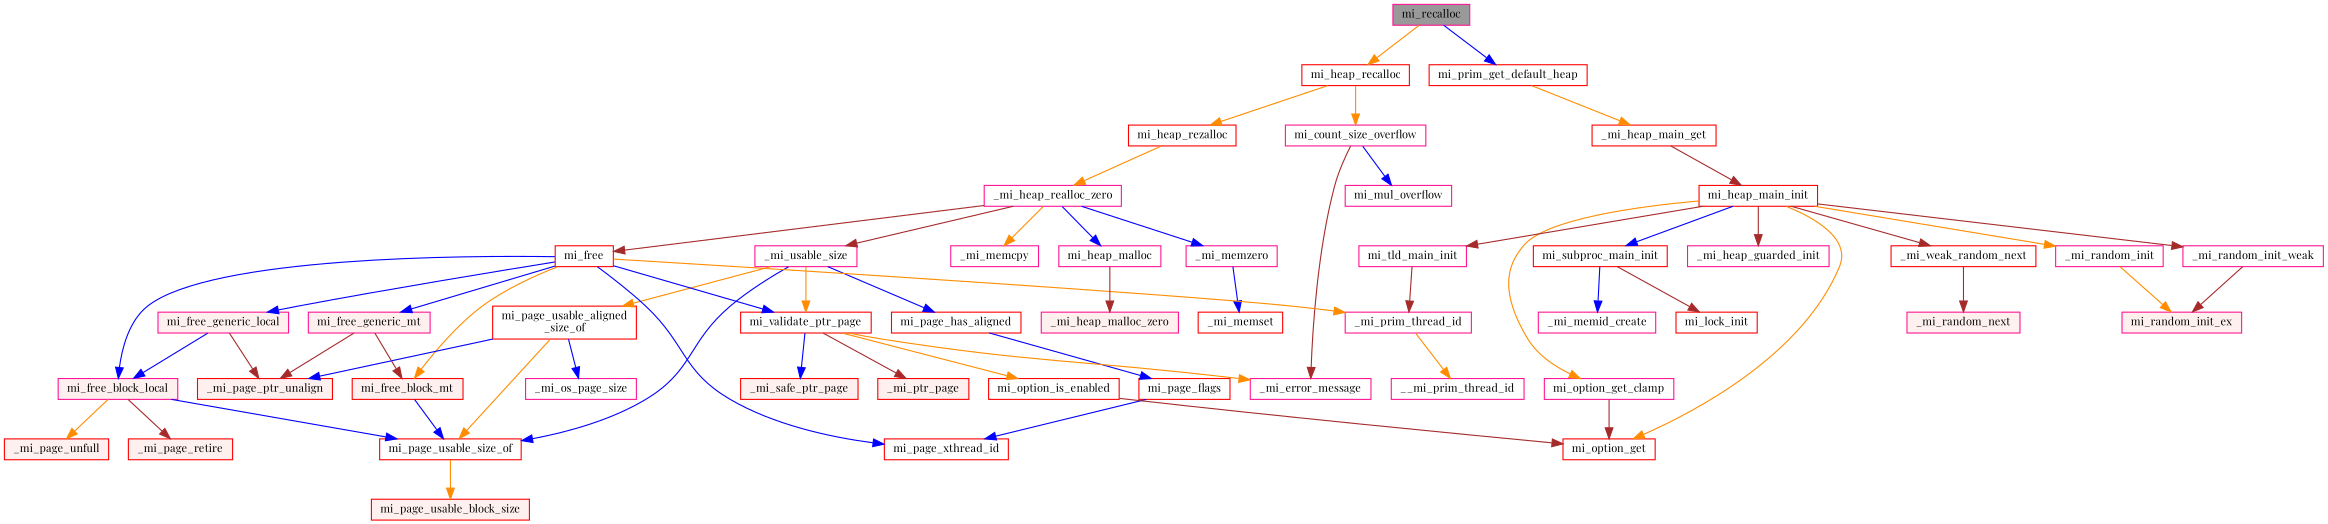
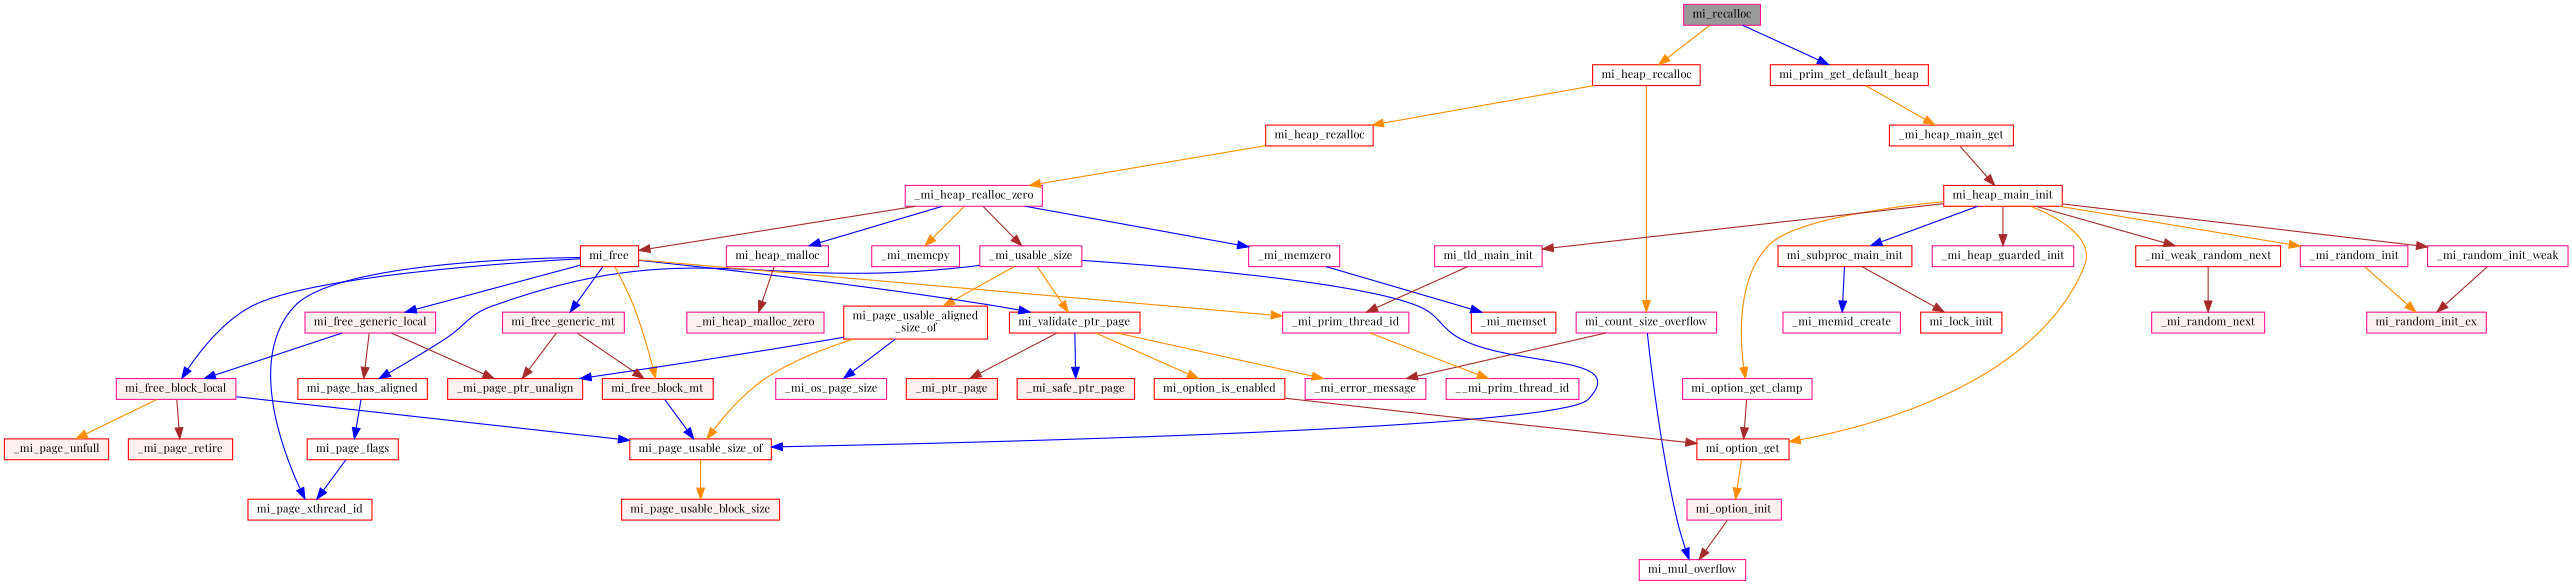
none -> (367, 350)
none -> (1734, 510)
